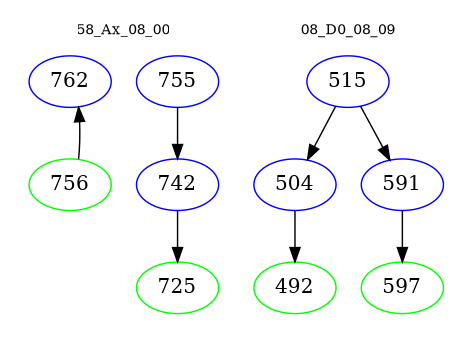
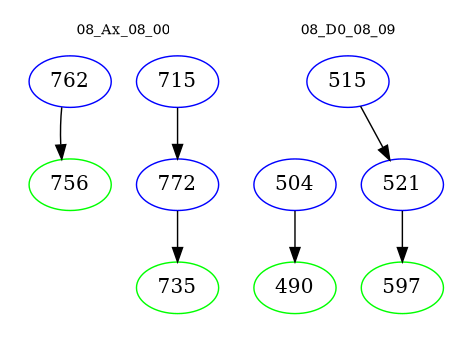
(124, 31) -> (124, 31)
(178, 82) -> (178, 82)
(325, 126) -> none
(80, 141) -> (61, 126)
(178, 185) -> (178, 185)
(402, 185) -> (402, 185)
(178, 288) -> (178, 288)
(295, 288) -> (295, 288)
